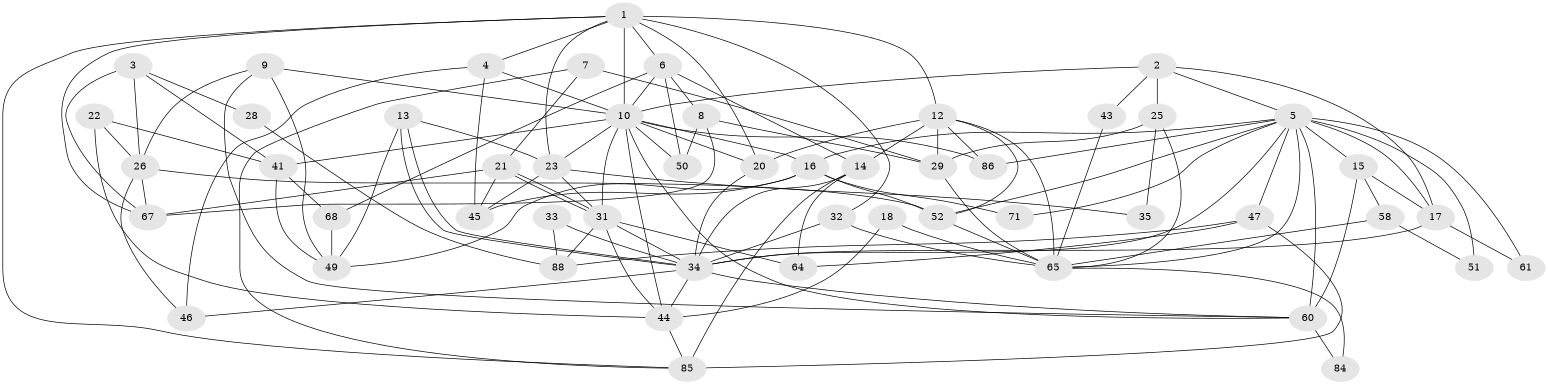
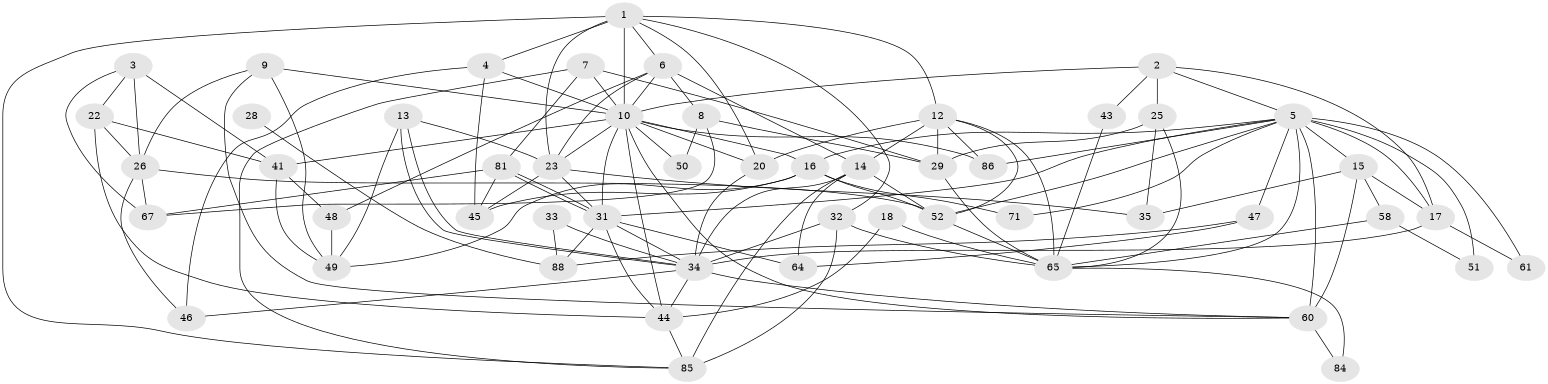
(127, 48) -> none
none -> (602, 87)
(188, 89) -> (114, 91)
(673, 116) -> (601, 102)
(501, 167) -> (501, 167)
none -> (894, 189)
none -> (1252, 192)
(332, 217) -> (332, 217)
(1020, 251) -> (968, 187)
(1090, 356) -> (791, 314)
